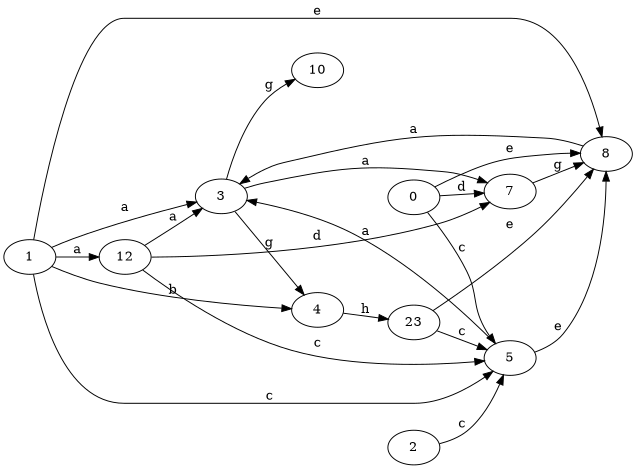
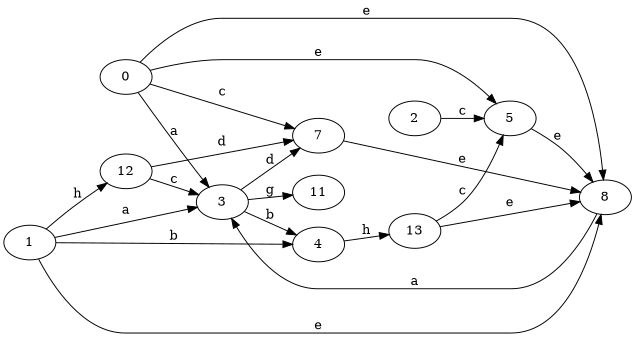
(318, 70) -> (319, 192)
(366, 161) -> (270, 160)
(558, 165) -> (462, 159)
(462, 187) -> (222, 92)
(173, 217) -> (174, 180)
(270, 243) -> (270, 215)
(462, 248) -> (319, 52)
(77, 250) -> (78, 194)
(387, 254) -> (170, 136)
(414, 322) -> (415, 231)
(299, 352) -> none
(223, 403) -> none
